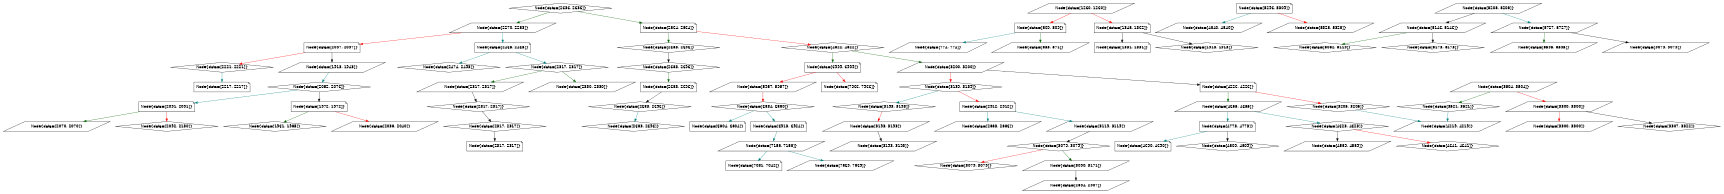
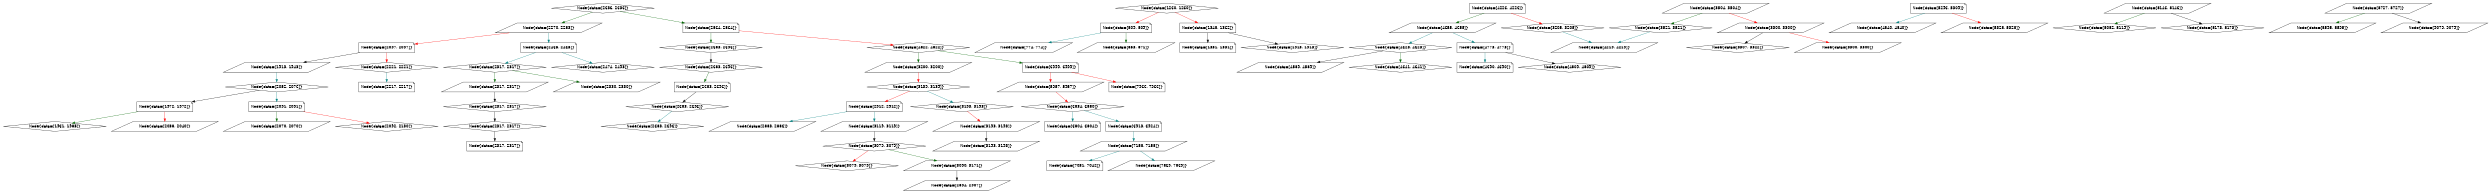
(1081, 8) -> (1167, 8)
(1488, 8) -> none
(1092, 77) -> none
(1391, 136) -> (1400, 56)
